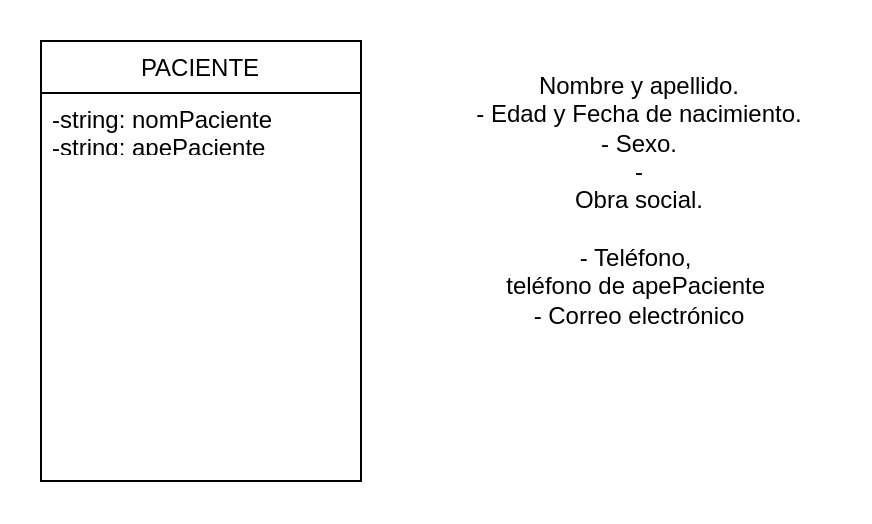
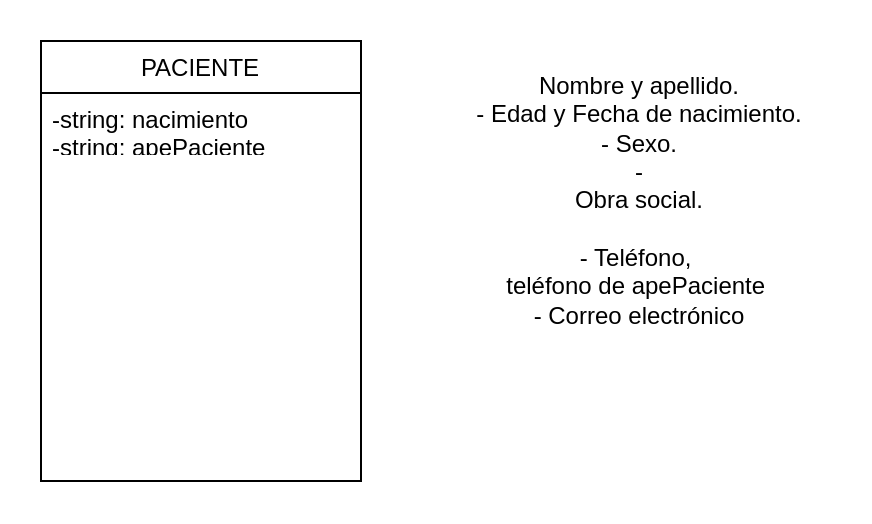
(174, 120) -> (164, 120)
